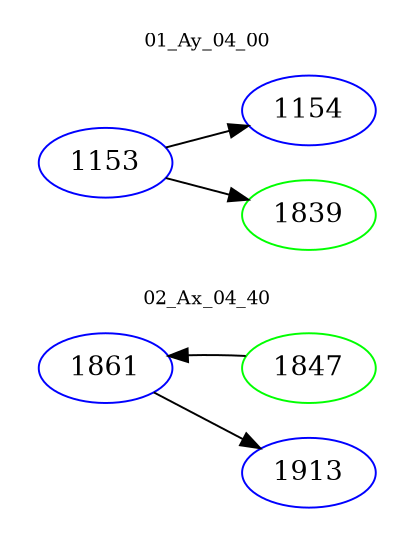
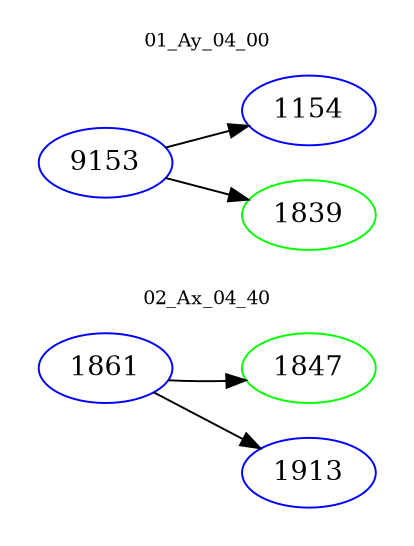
(106, 163) -> (106, 163)
(217, 355) -> (197, 381)
